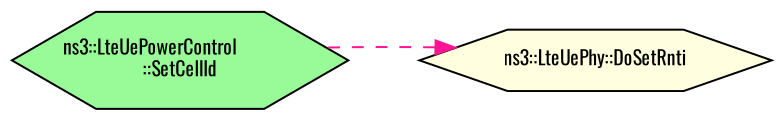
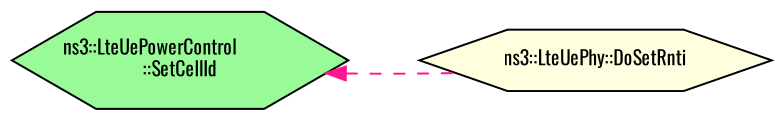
(380, 47) -> (401, 74)
